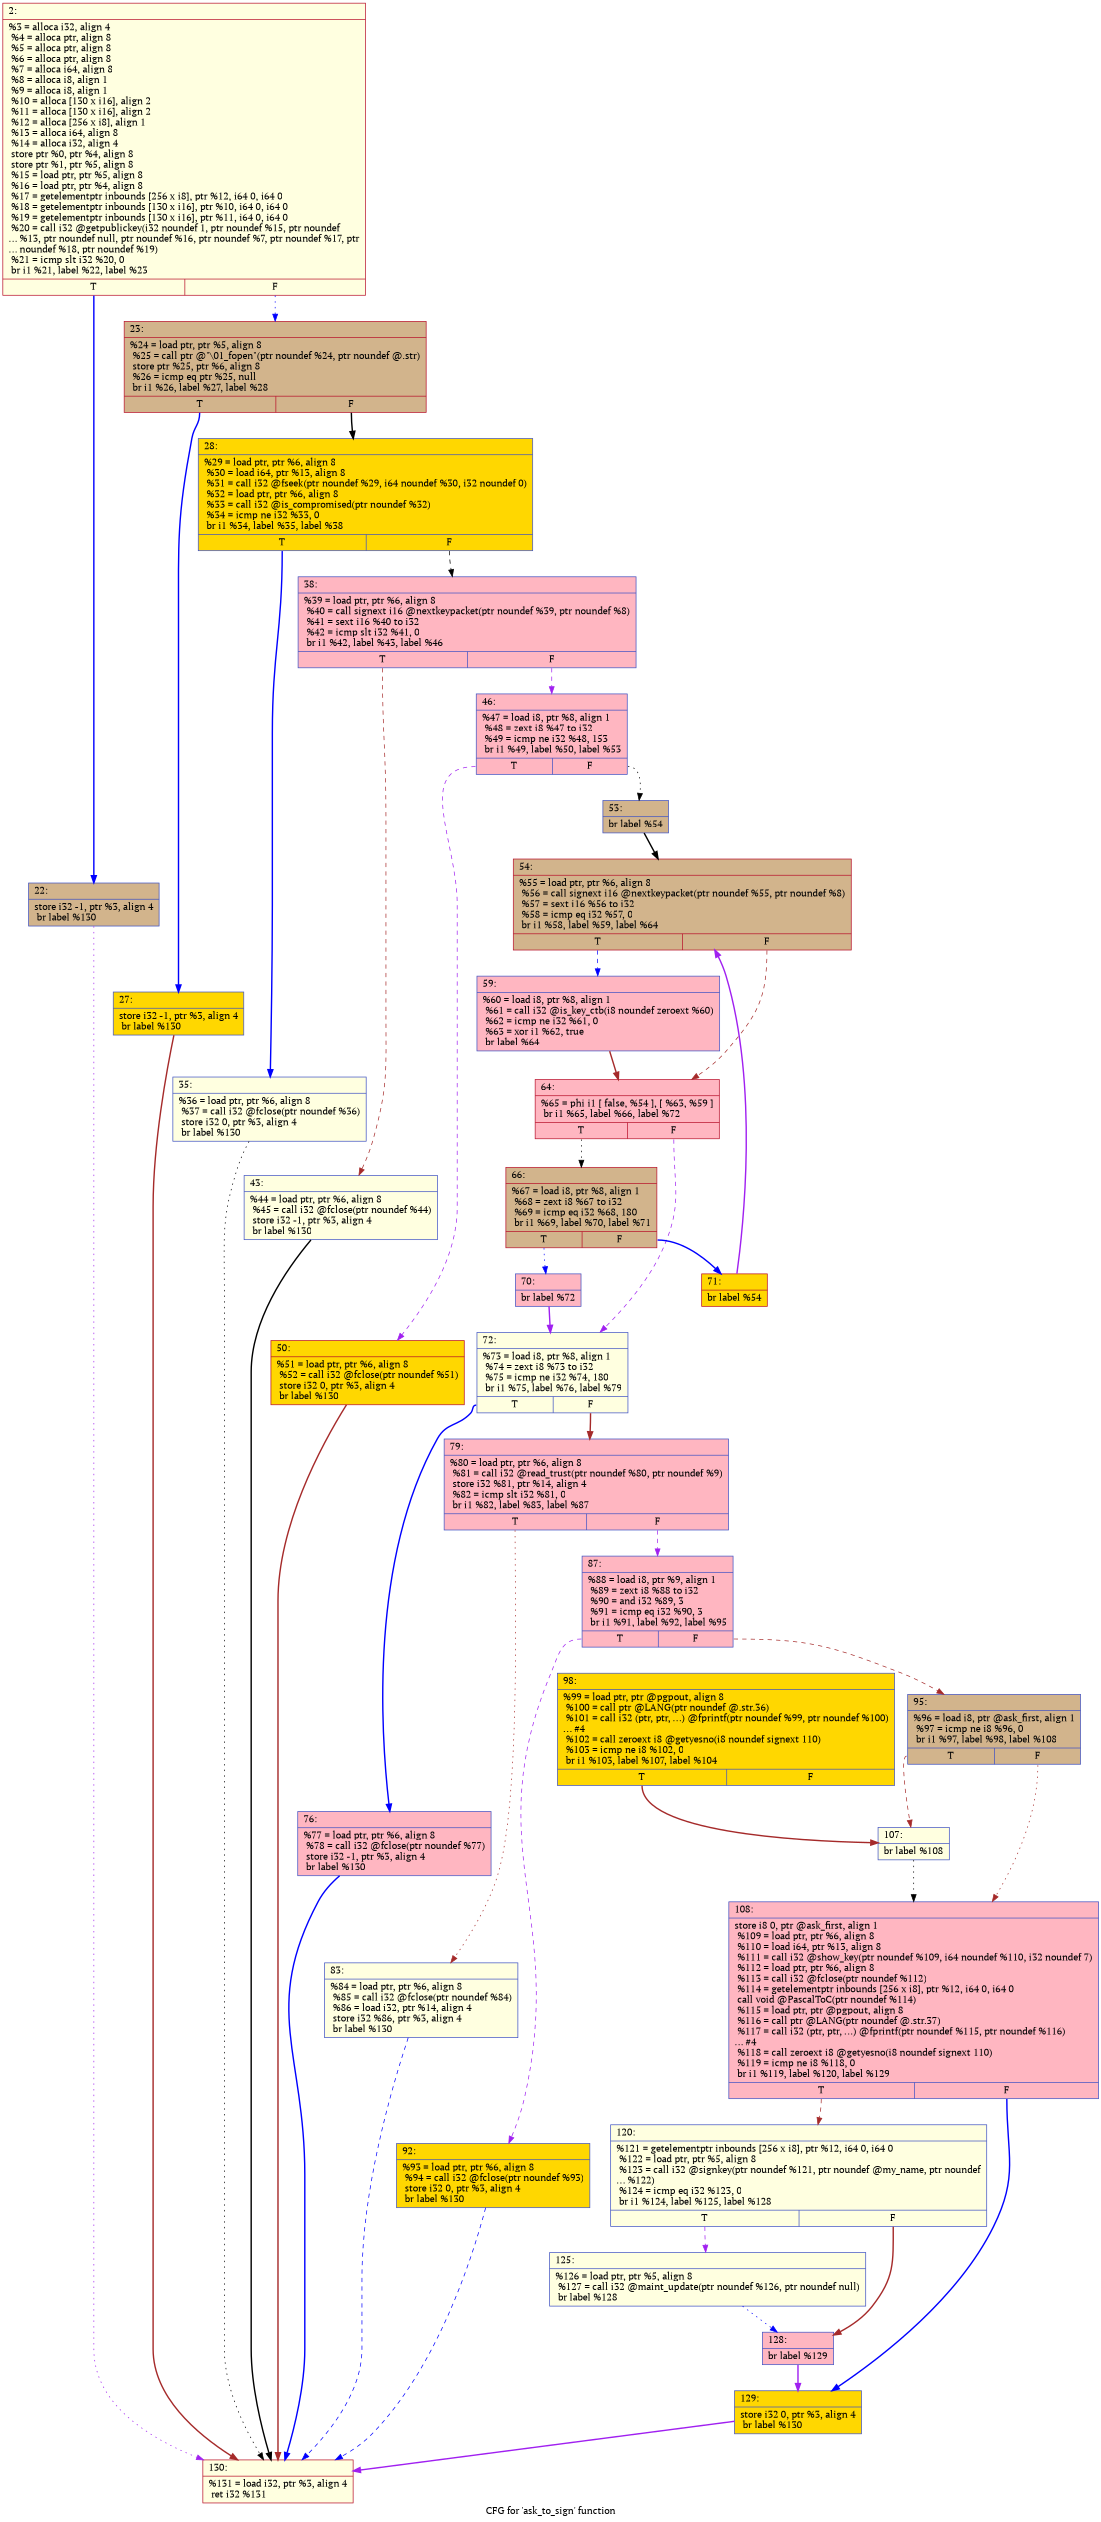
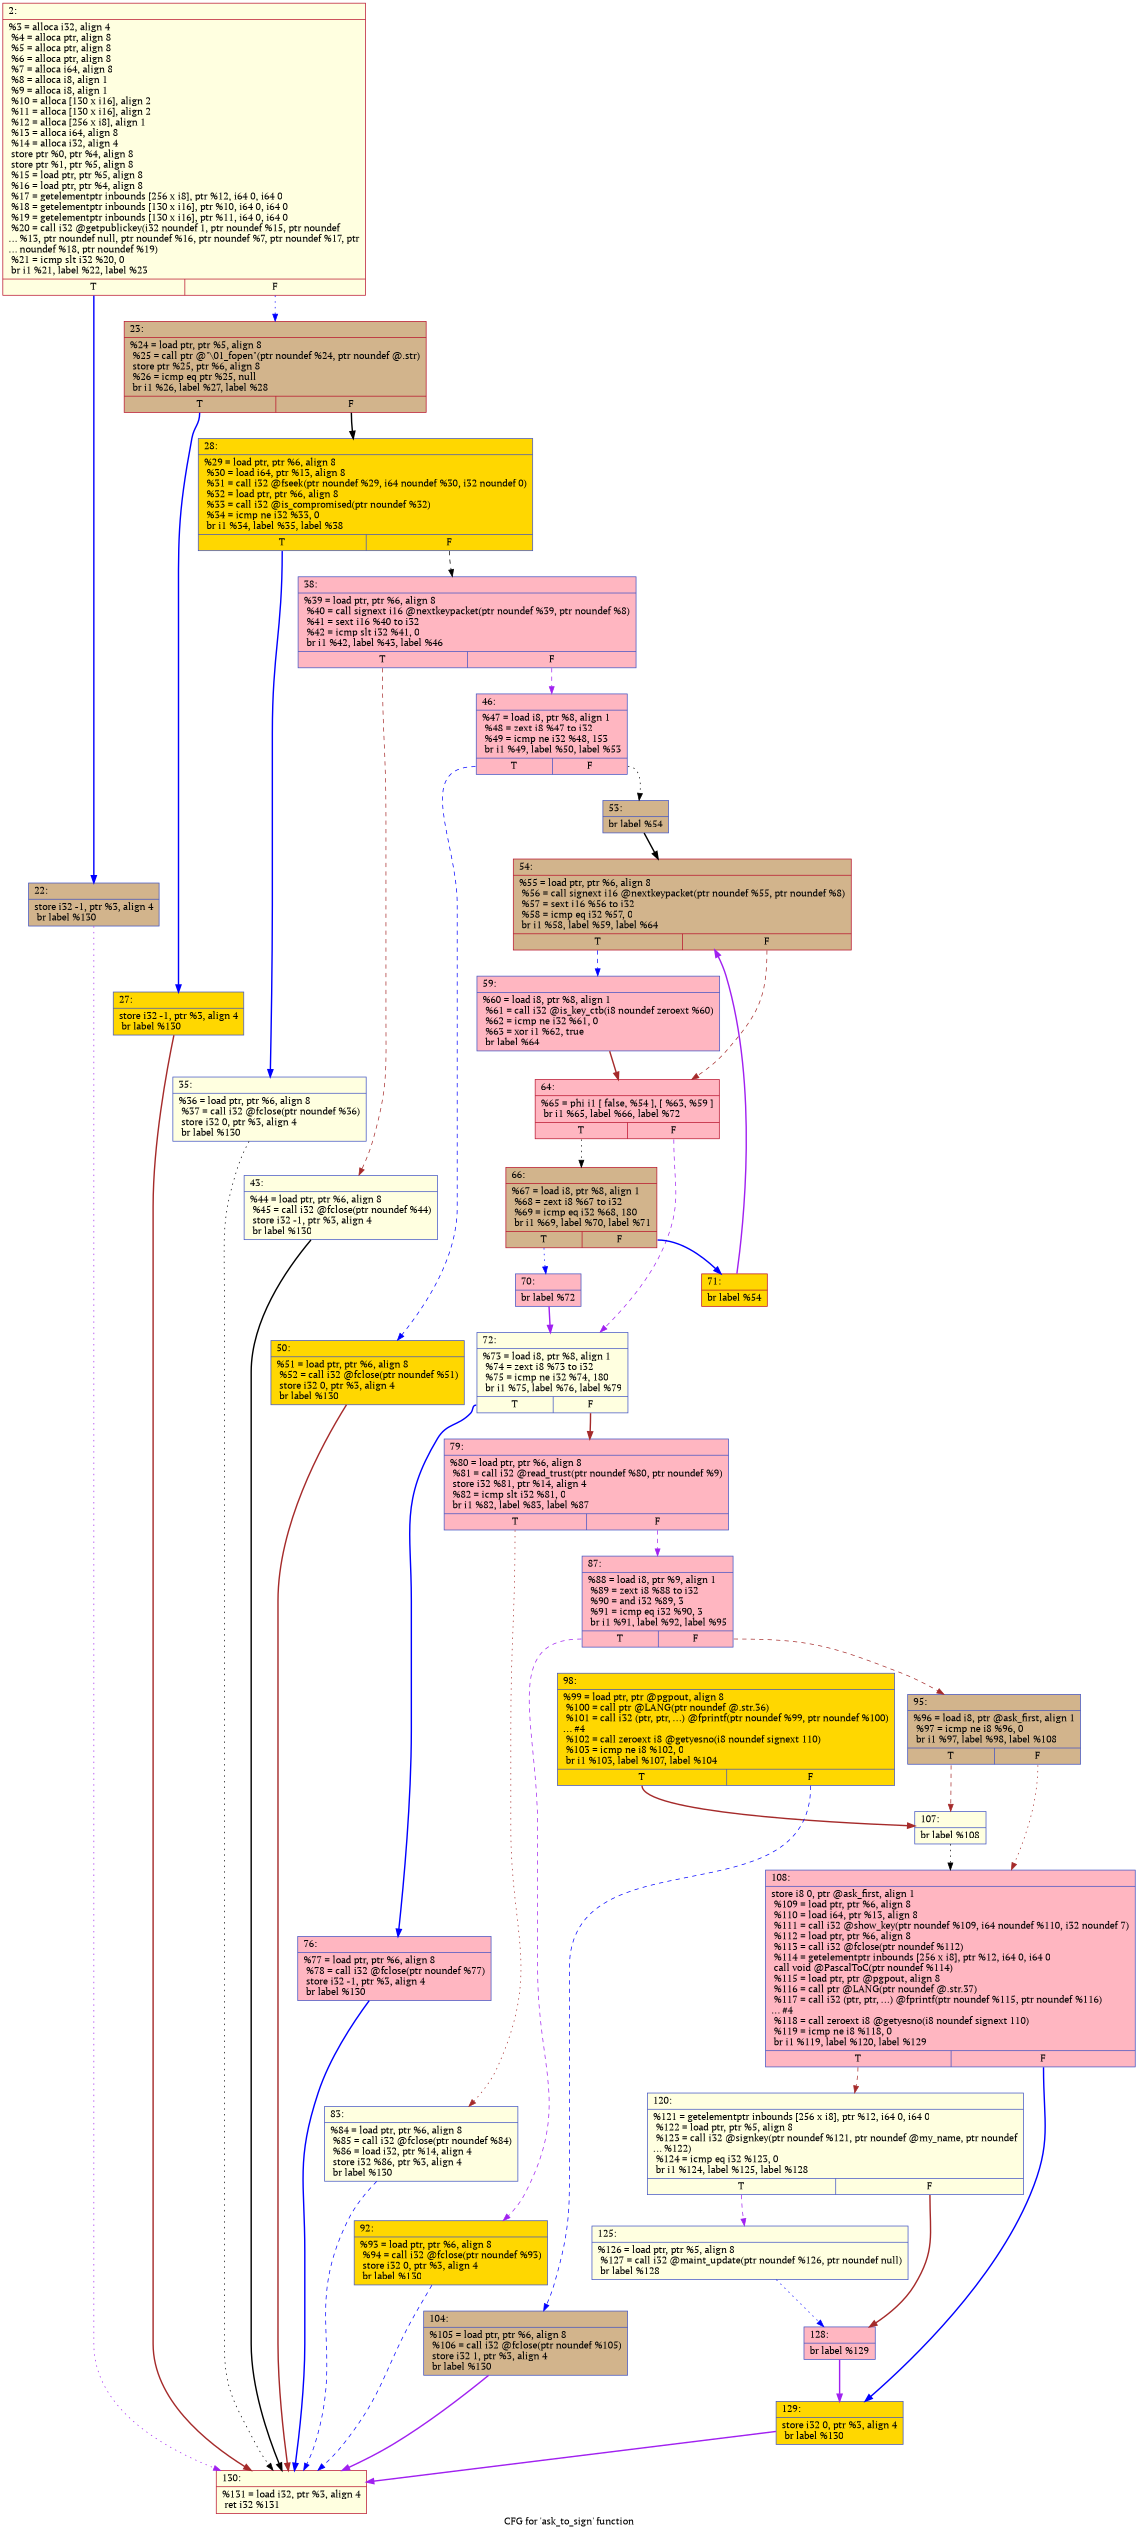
(457, 1047) -> (457, 1047)
(368, 1373) -> (368, 1373)
none -> (526, 2343)
